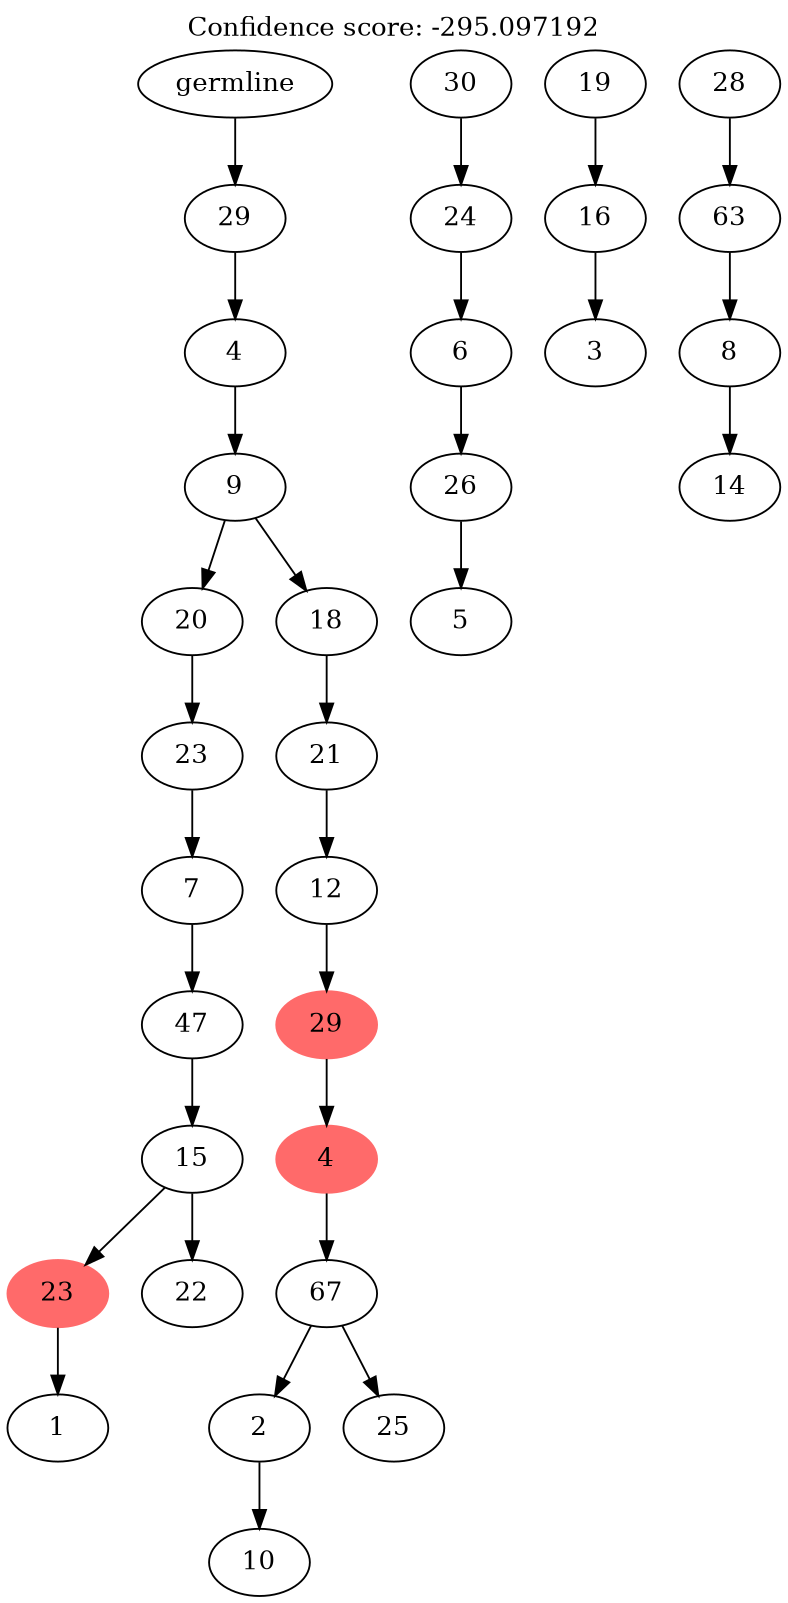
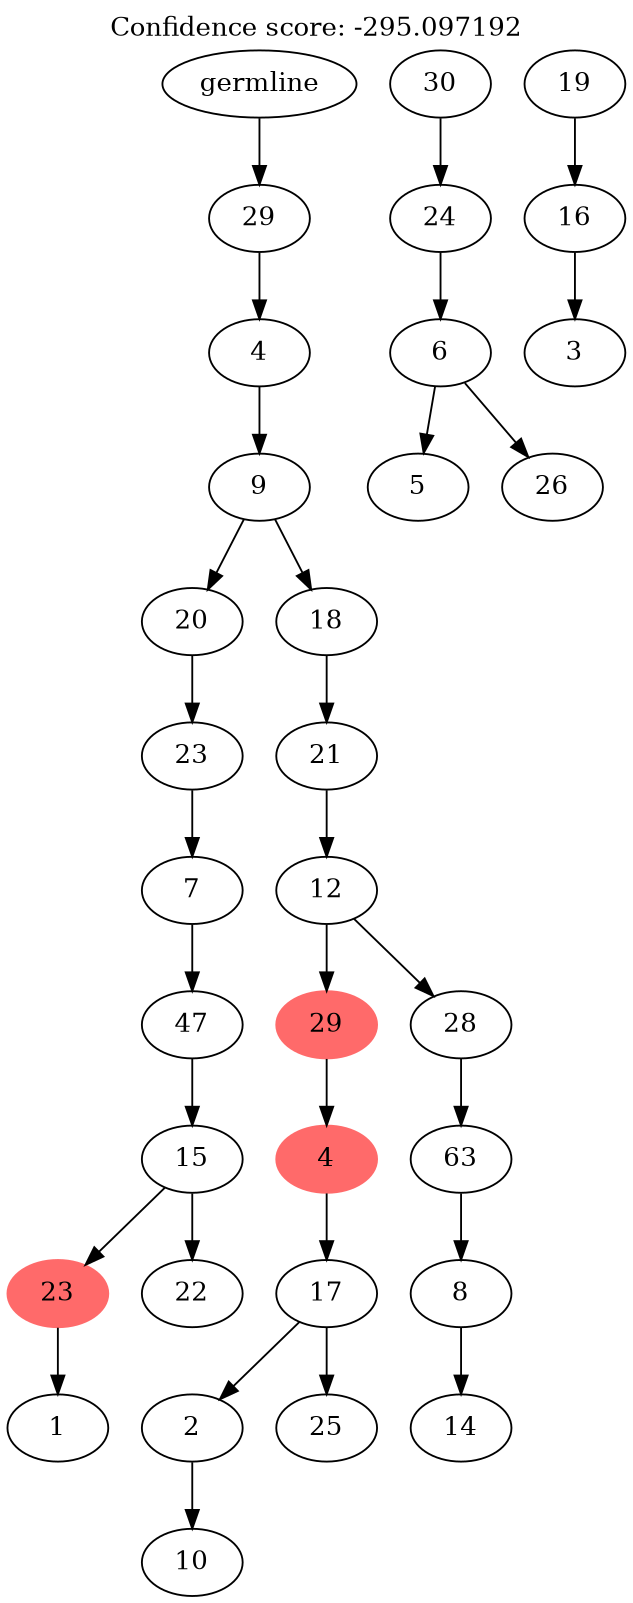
(461, 545) -> (431, 410)
none -> (387, 951)
(327, 1294) -> (327, 1294)
